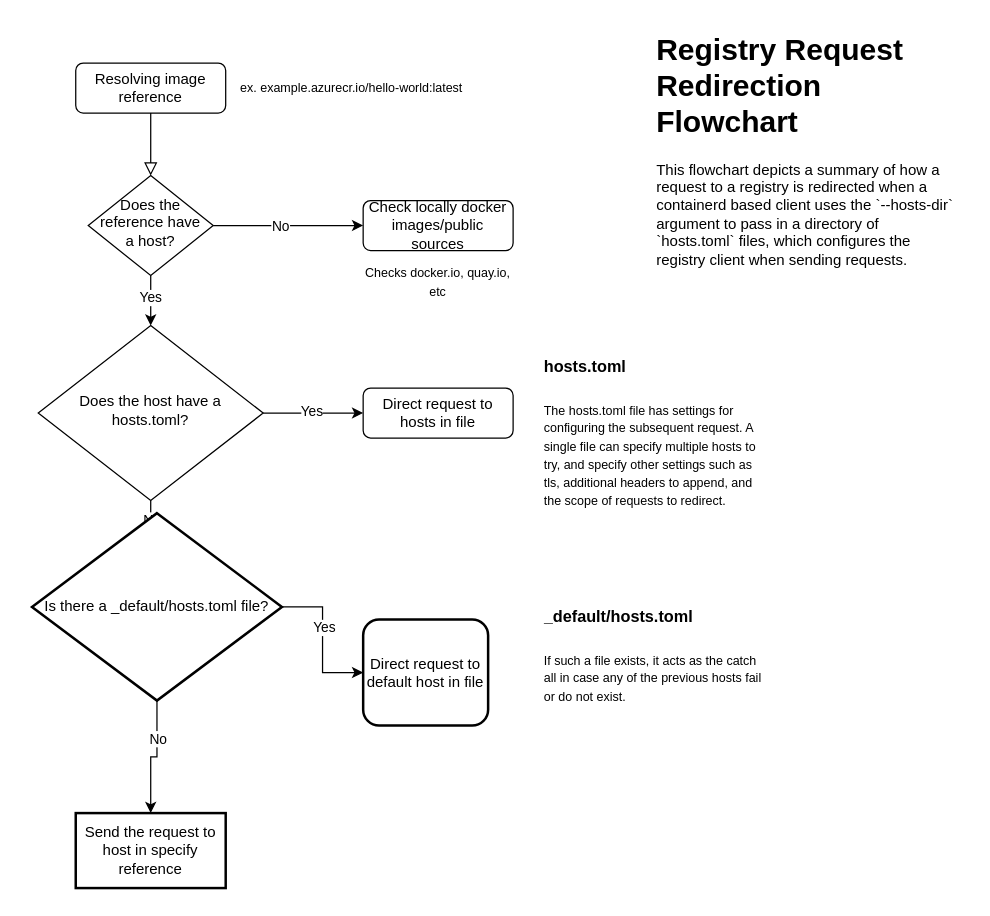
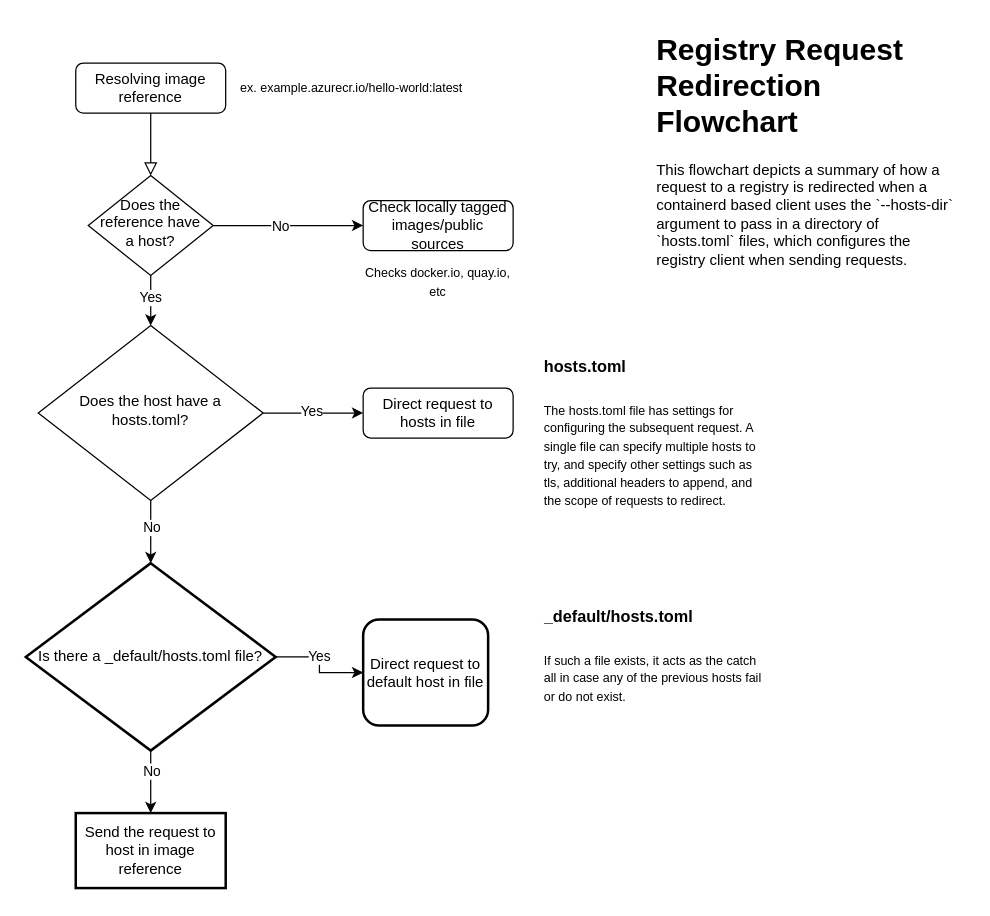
(438, 226) -> (438, 226)
(157, 607) -> (151, 657)
(151, 851) -> (151, 851)
